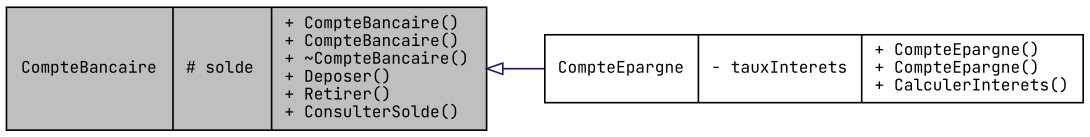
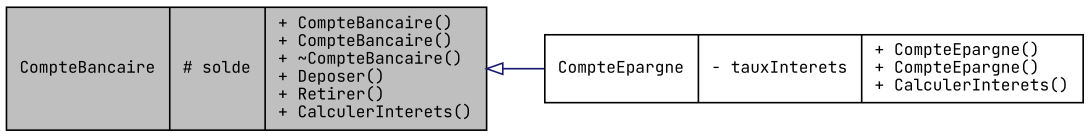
(373, 112) -> (376, 112)
